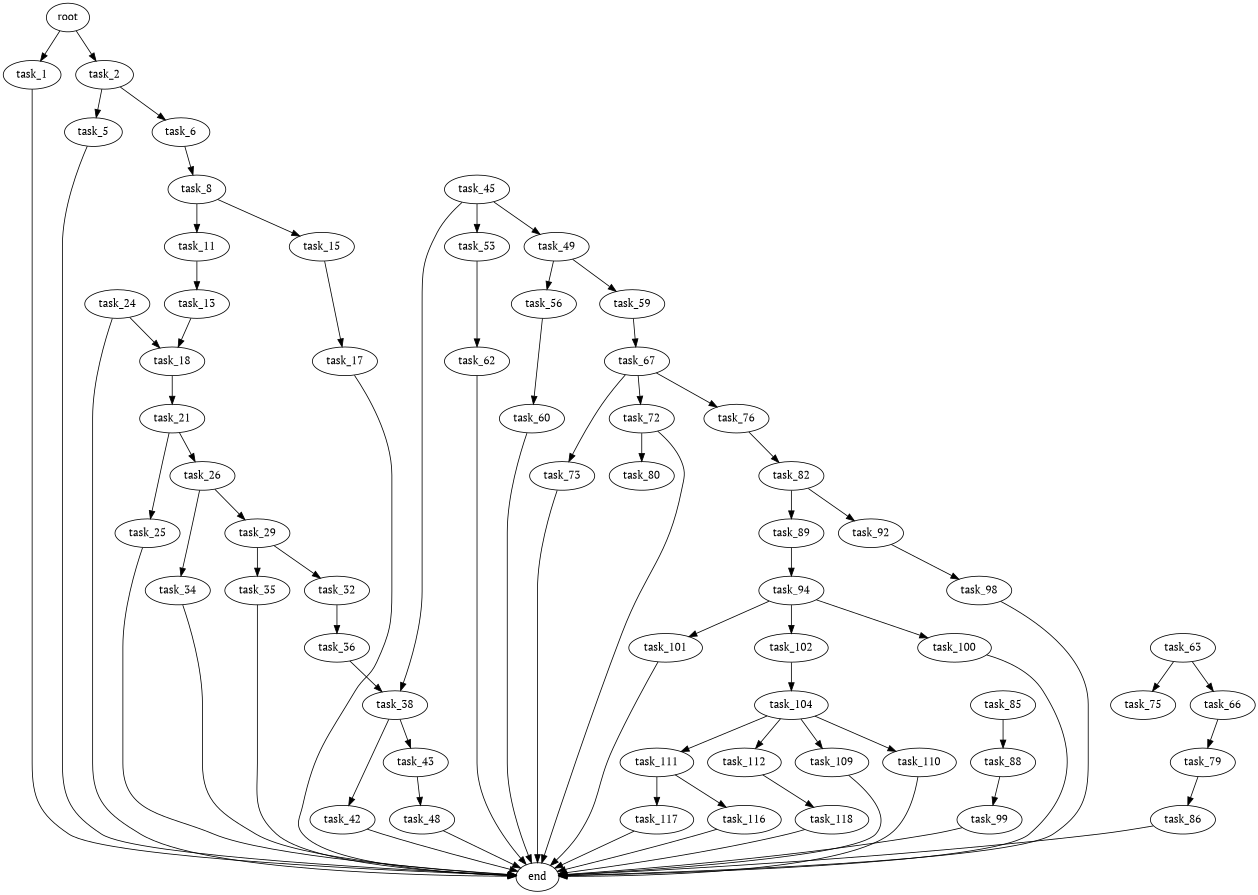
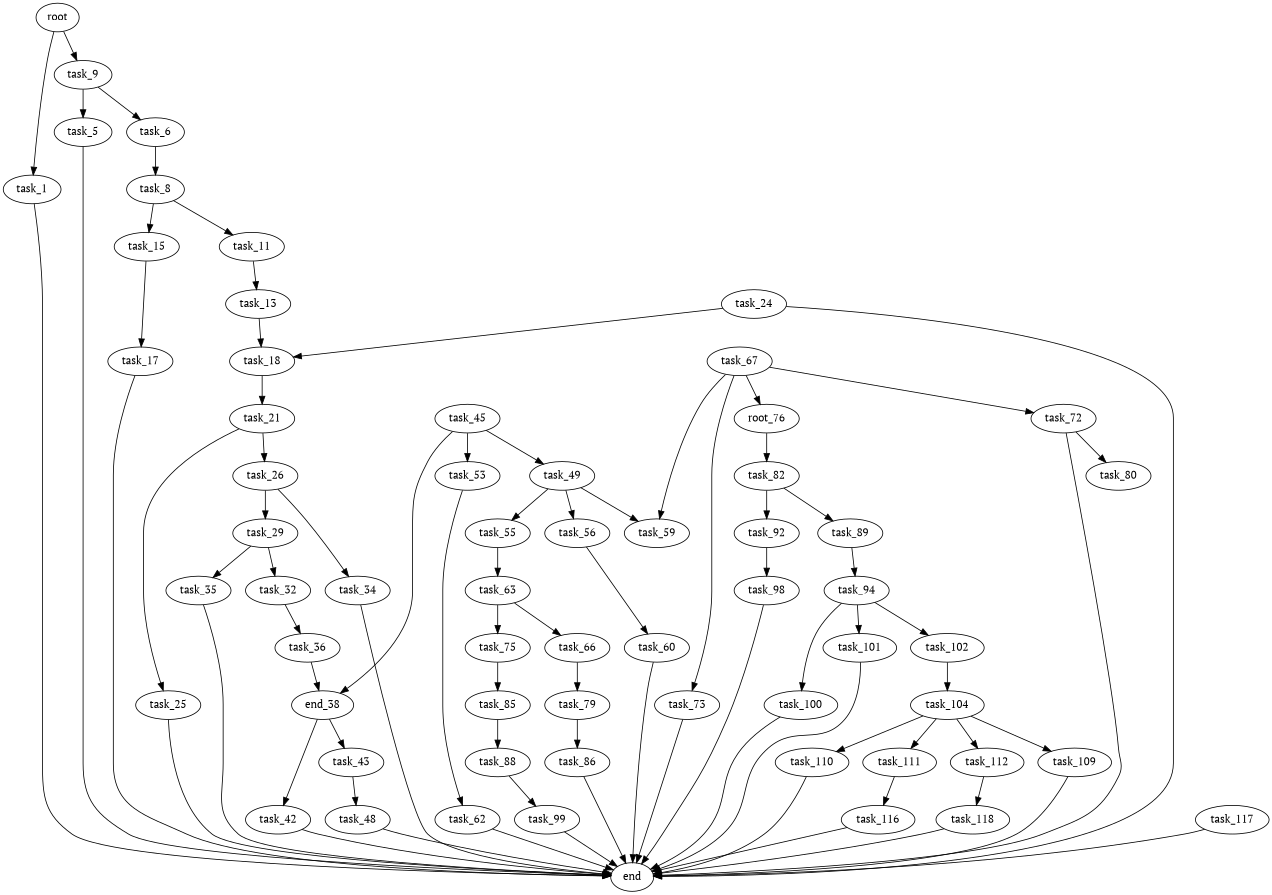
(105, 75) -> (83, 75)
(634, 329) -> (684, 438)
(736, 419) -> (767, 419)
none -> (498, 533)
none -> (498, 673)
(395, 705) -> (323, 705)
(657, 787) -> none
